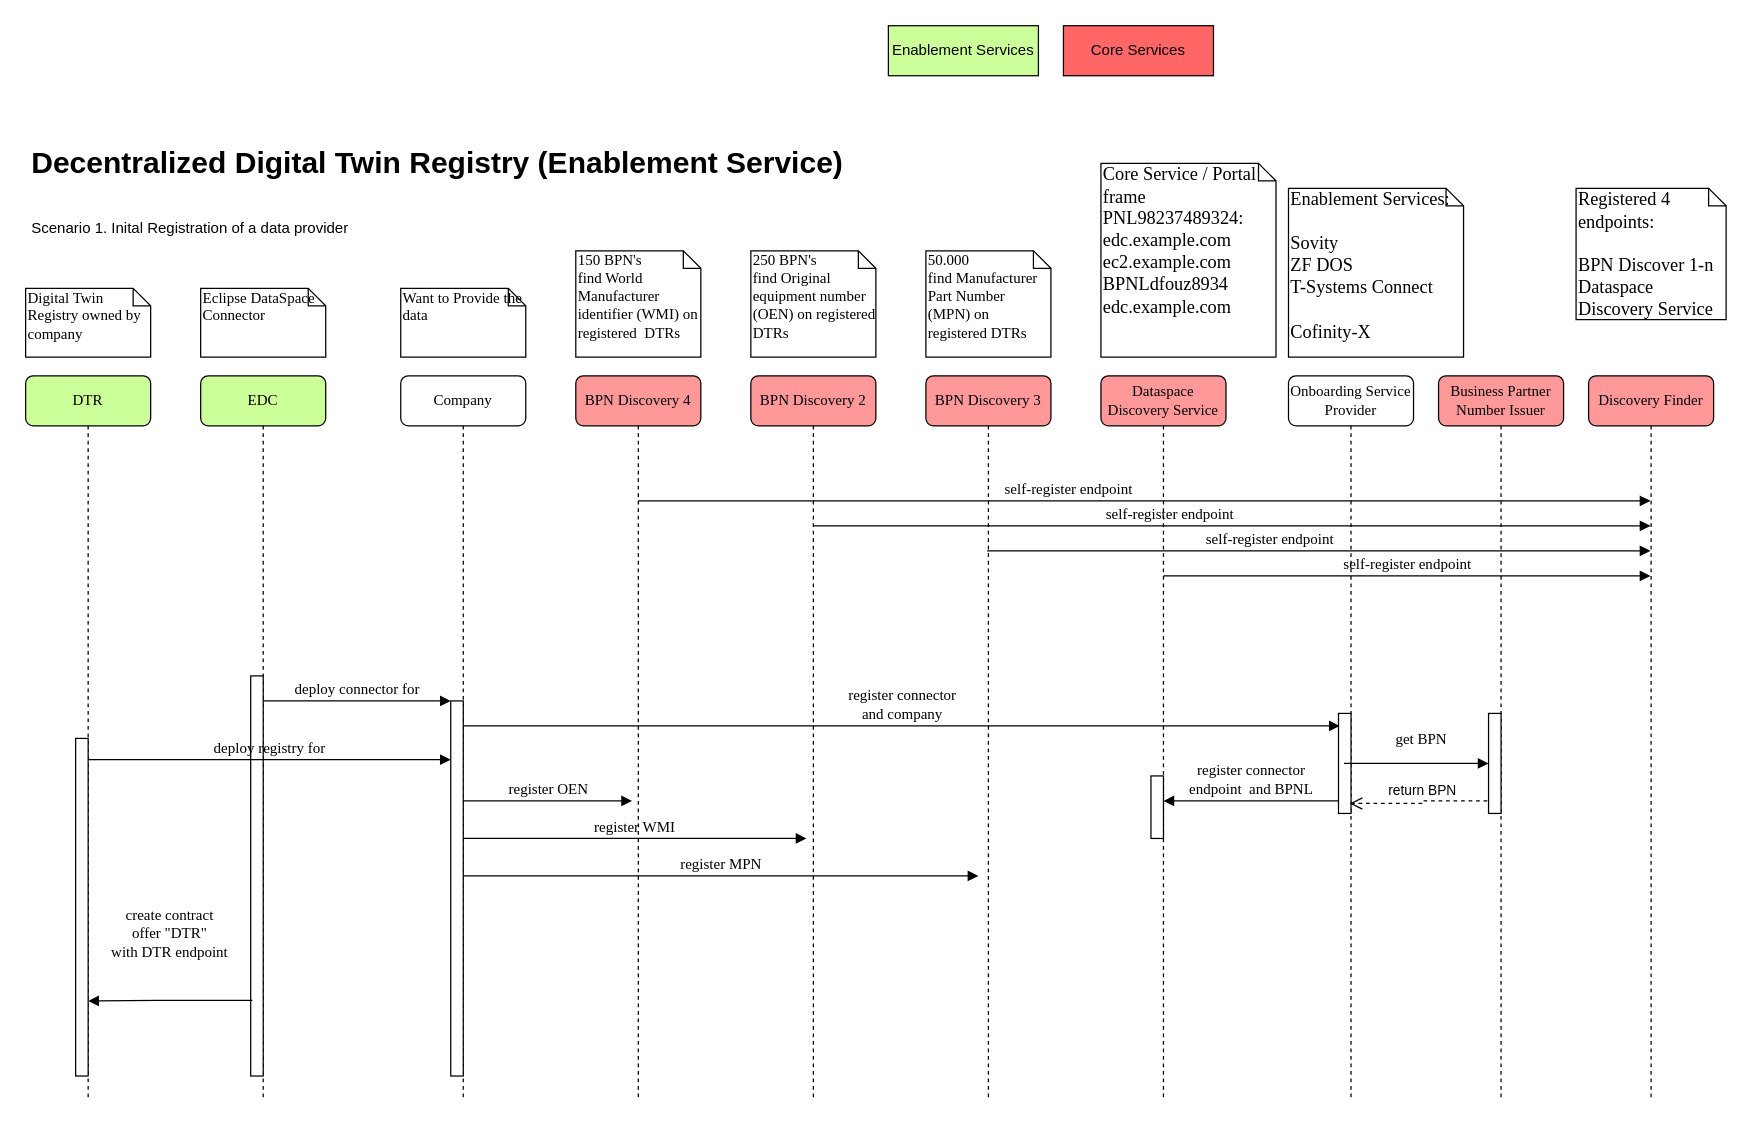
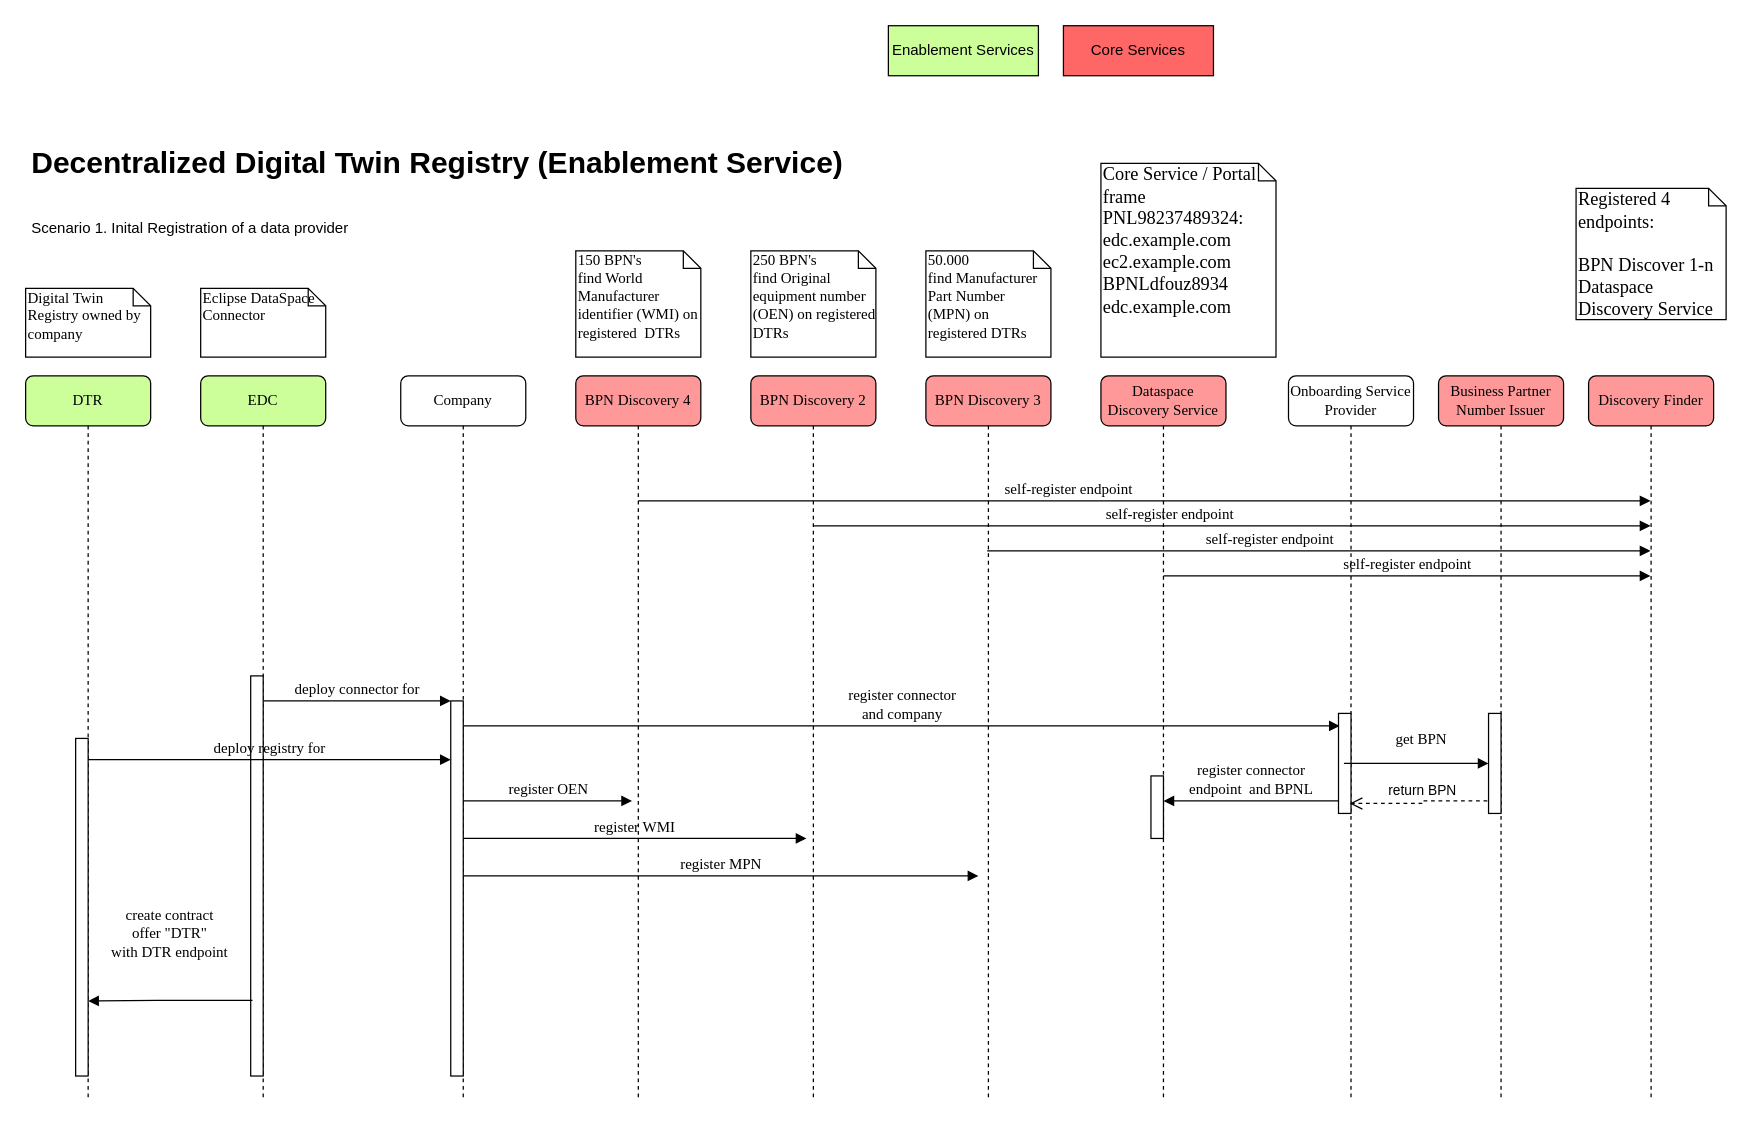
(1376, 273) -> none
(463, 323) -> none
